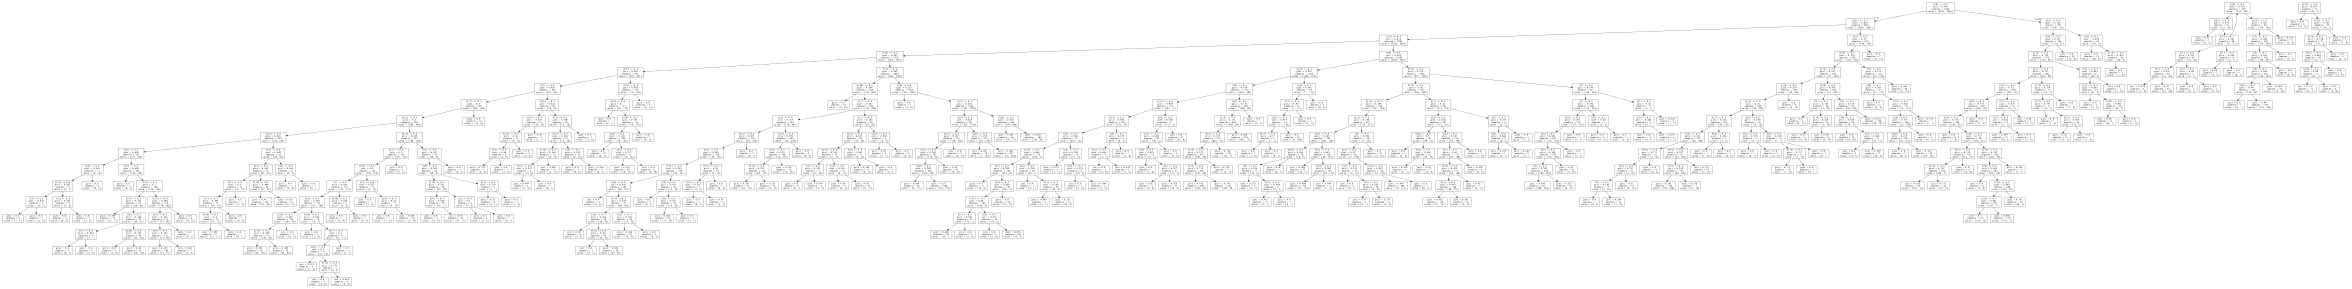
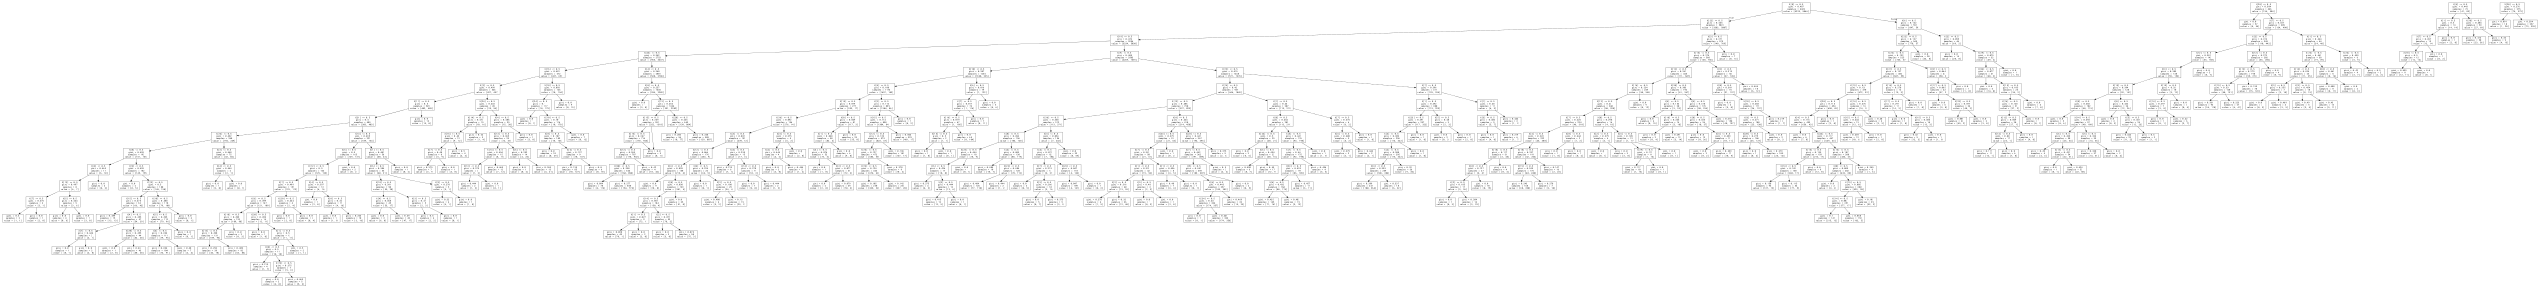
(2236, 25) -> (1180, 112)
none -> (1986, 64)
(878, 80) -> none
(971, 129) -> (652, 137)
(267, 161) -> none
